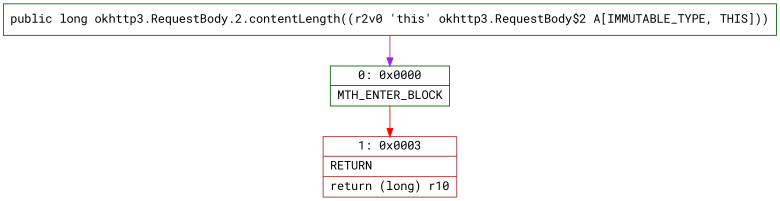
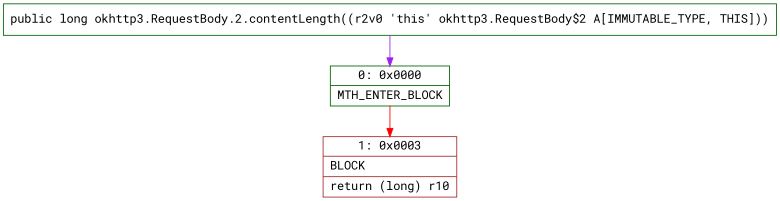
(351, 166) -> (348, 166)
